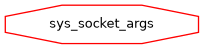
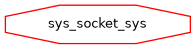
(102, 24) -> (98, 24)
